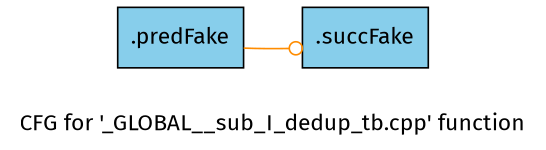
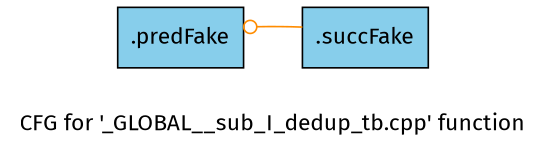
(266, 49) -> (280, 27)
